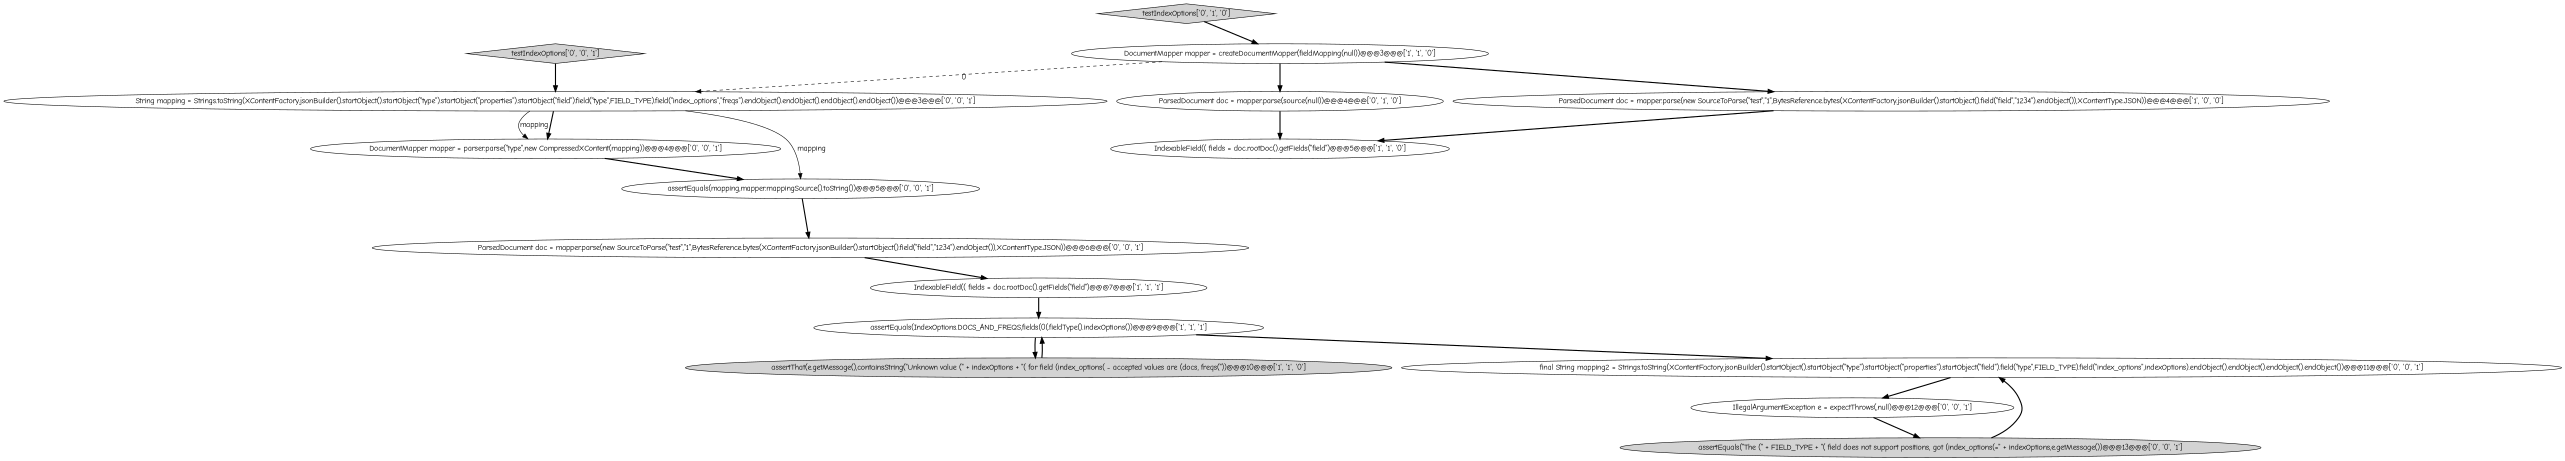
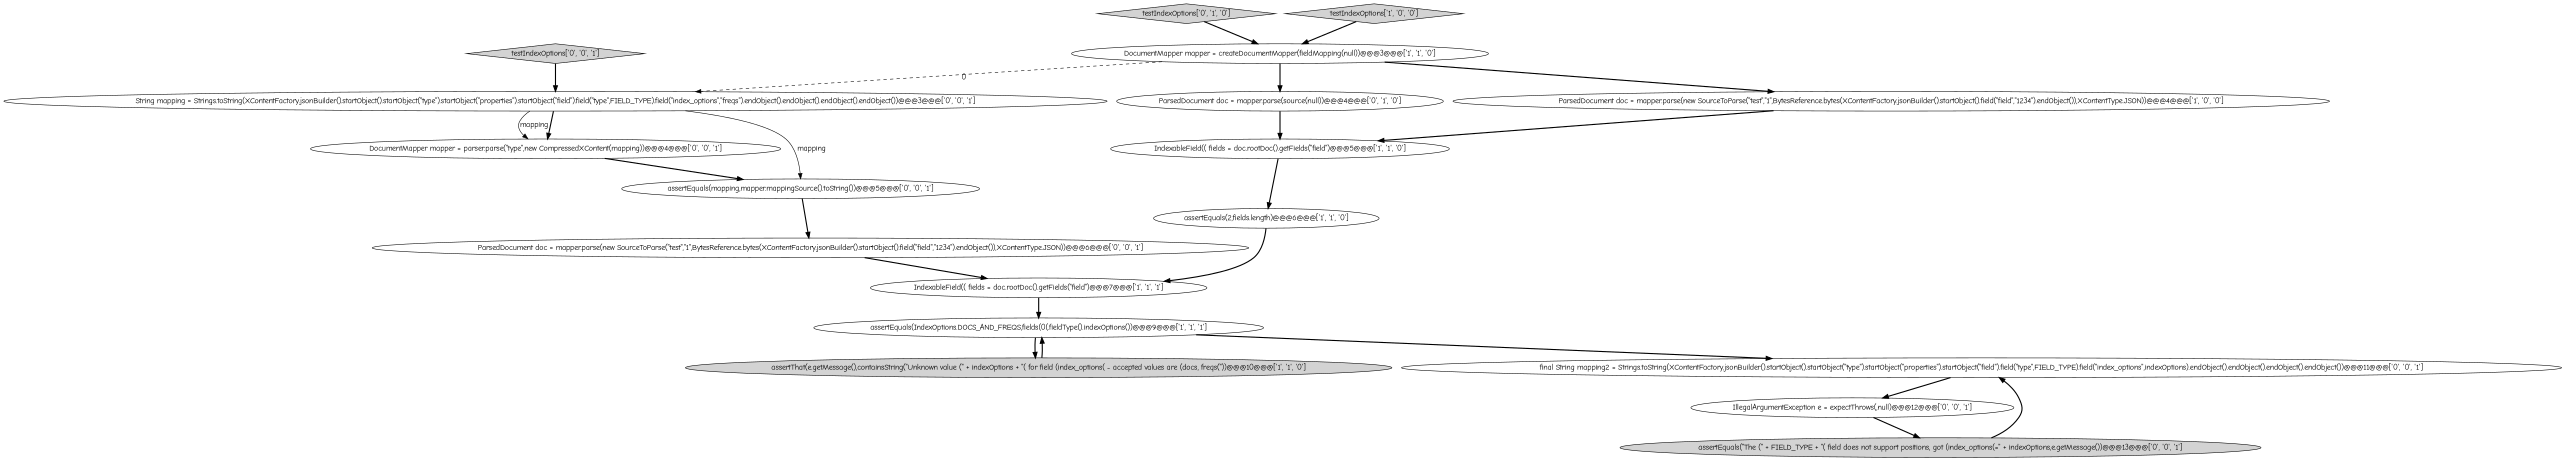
none -> (1374, 14)
none -> (1266, 218)
